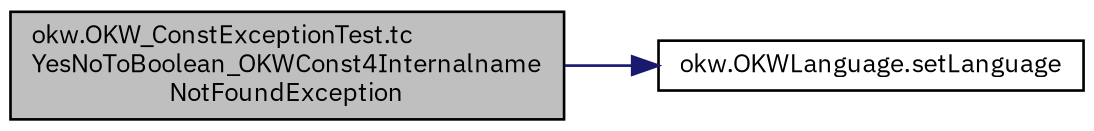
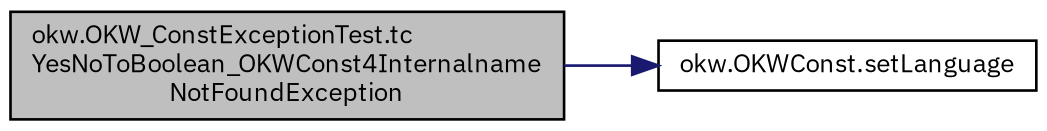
(871, 66) -> (847, 66)
